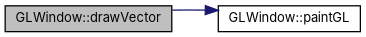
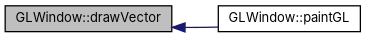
(189, 10) -> (202, 27)
